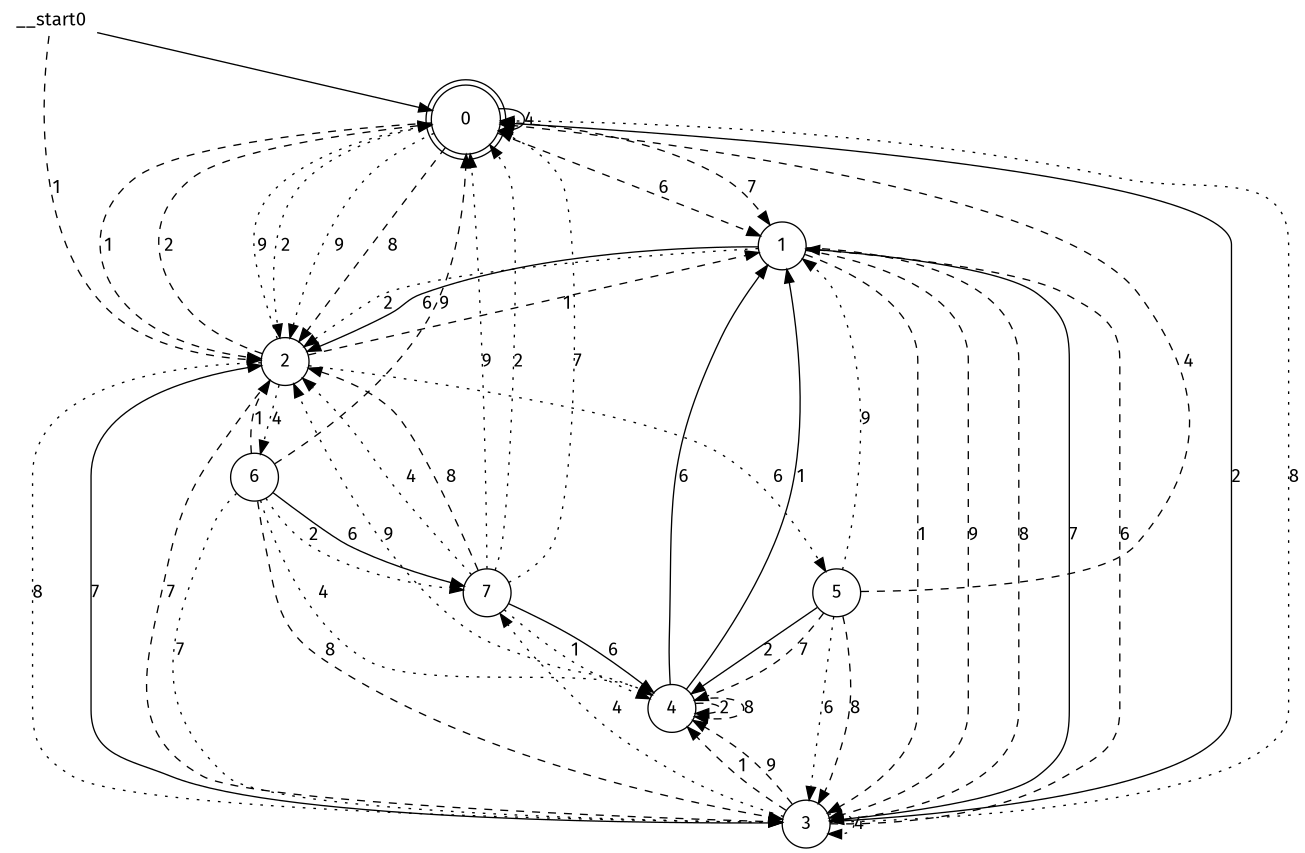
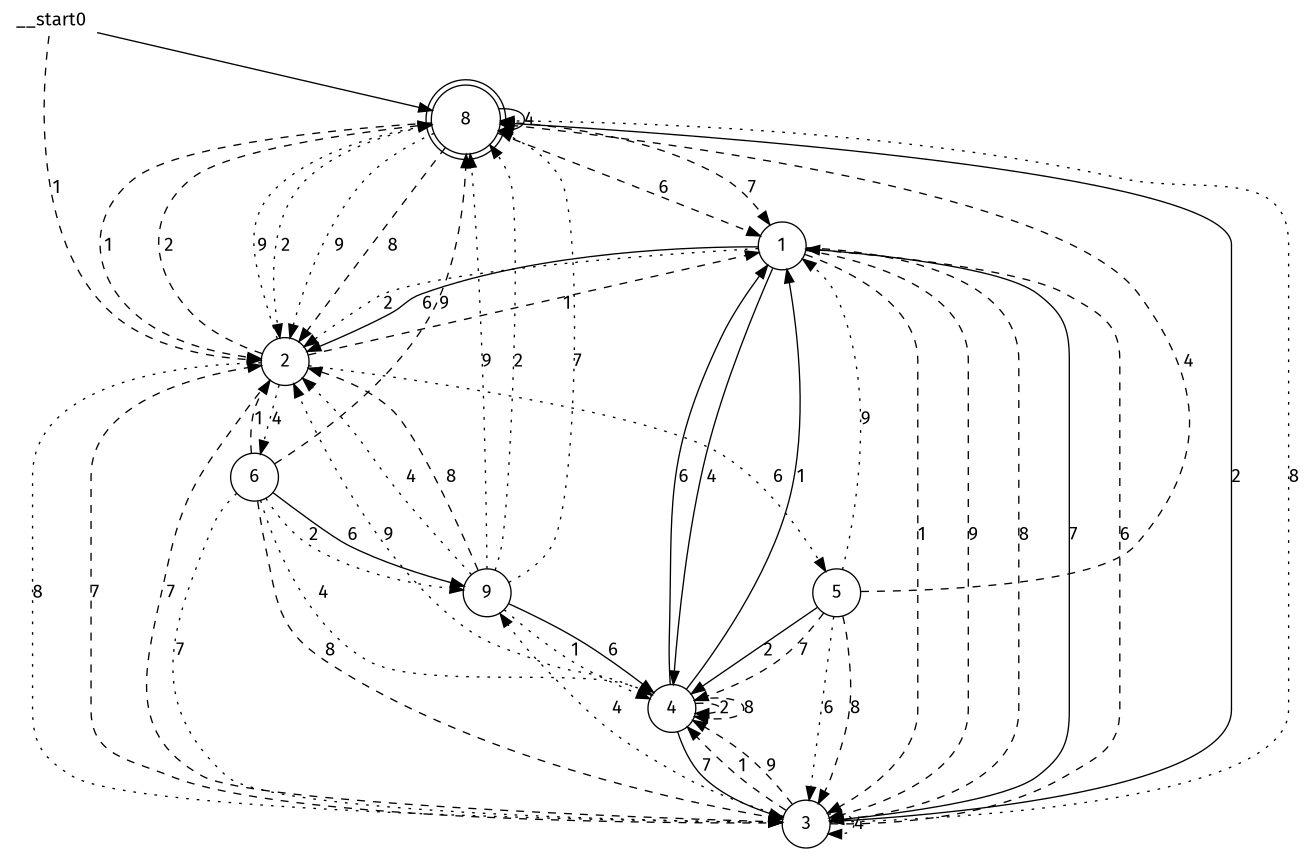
(466, 120) -> (466, 120)
none -> (704, 465)
(487, 593) -> (487, 593)
none -> (705, 779)
(201, 785) -> (201, 785)
